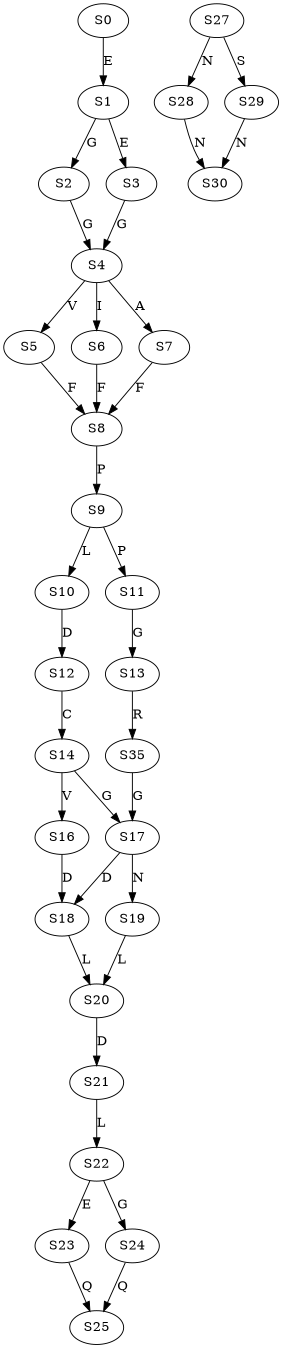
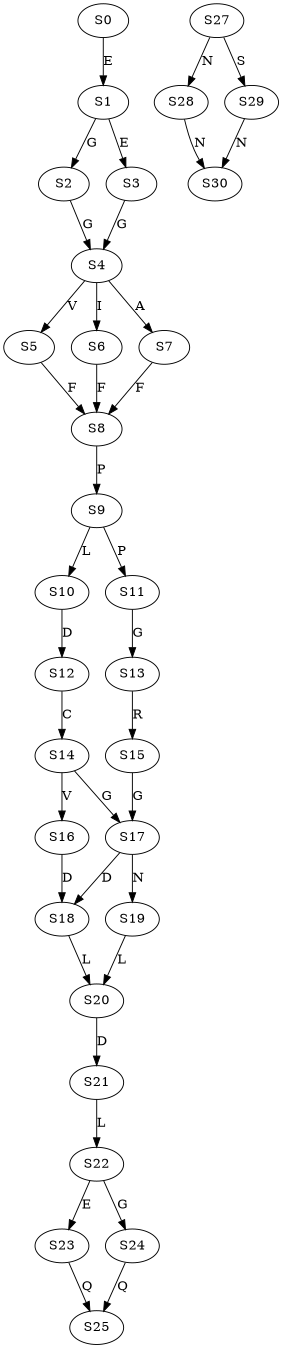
(132, 756) -> (132, 756)
